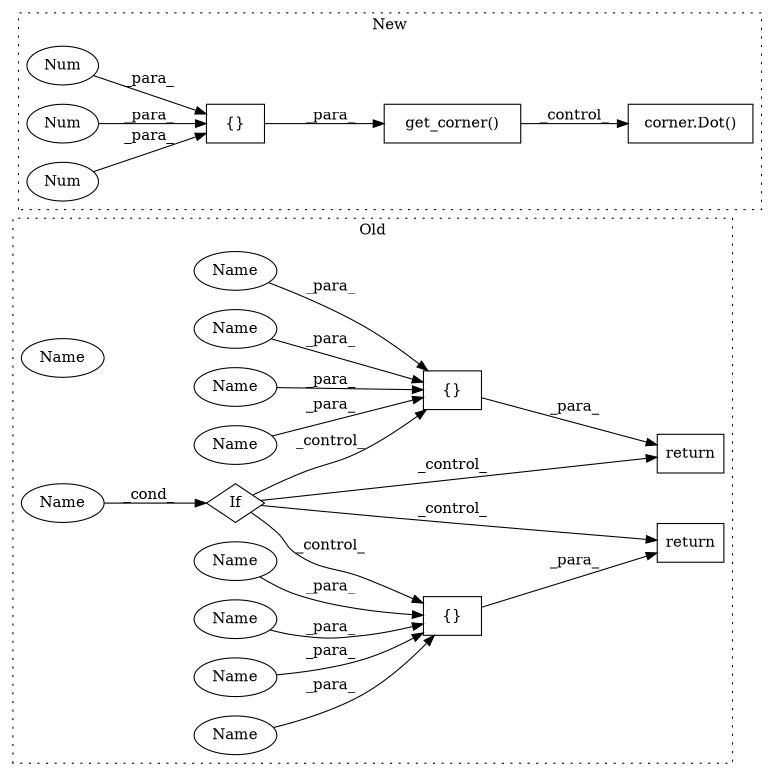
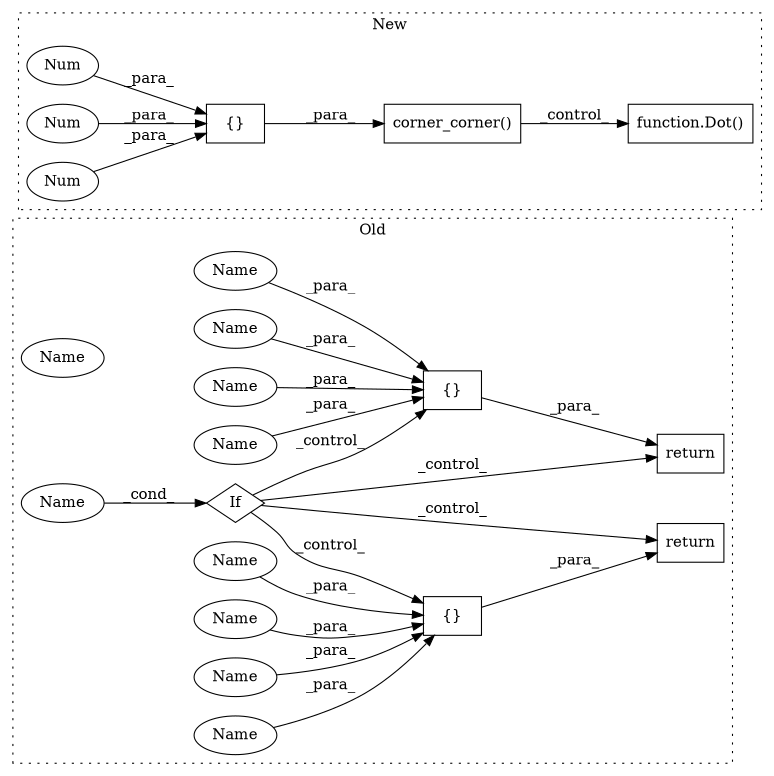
(452, 124) -> (452, 124)
(691, 124) -> (691, 124)
